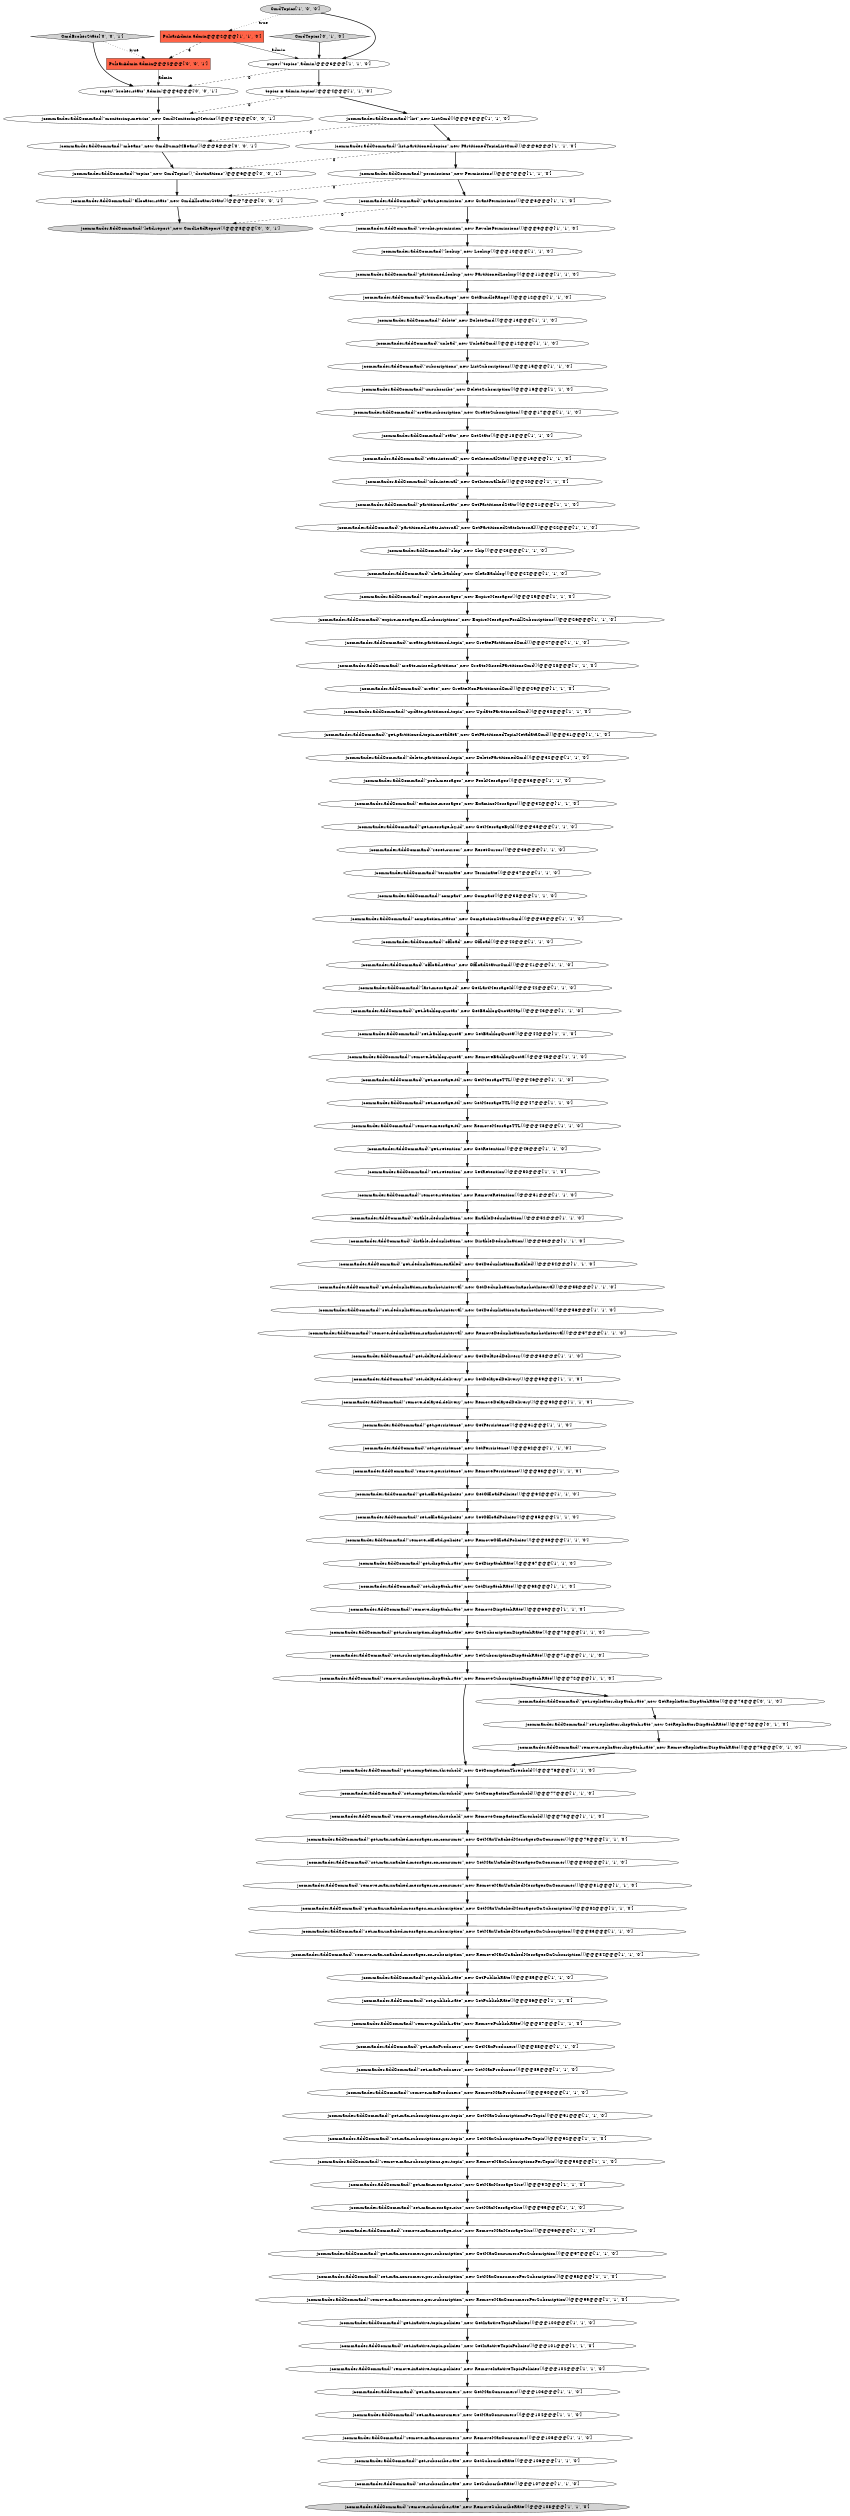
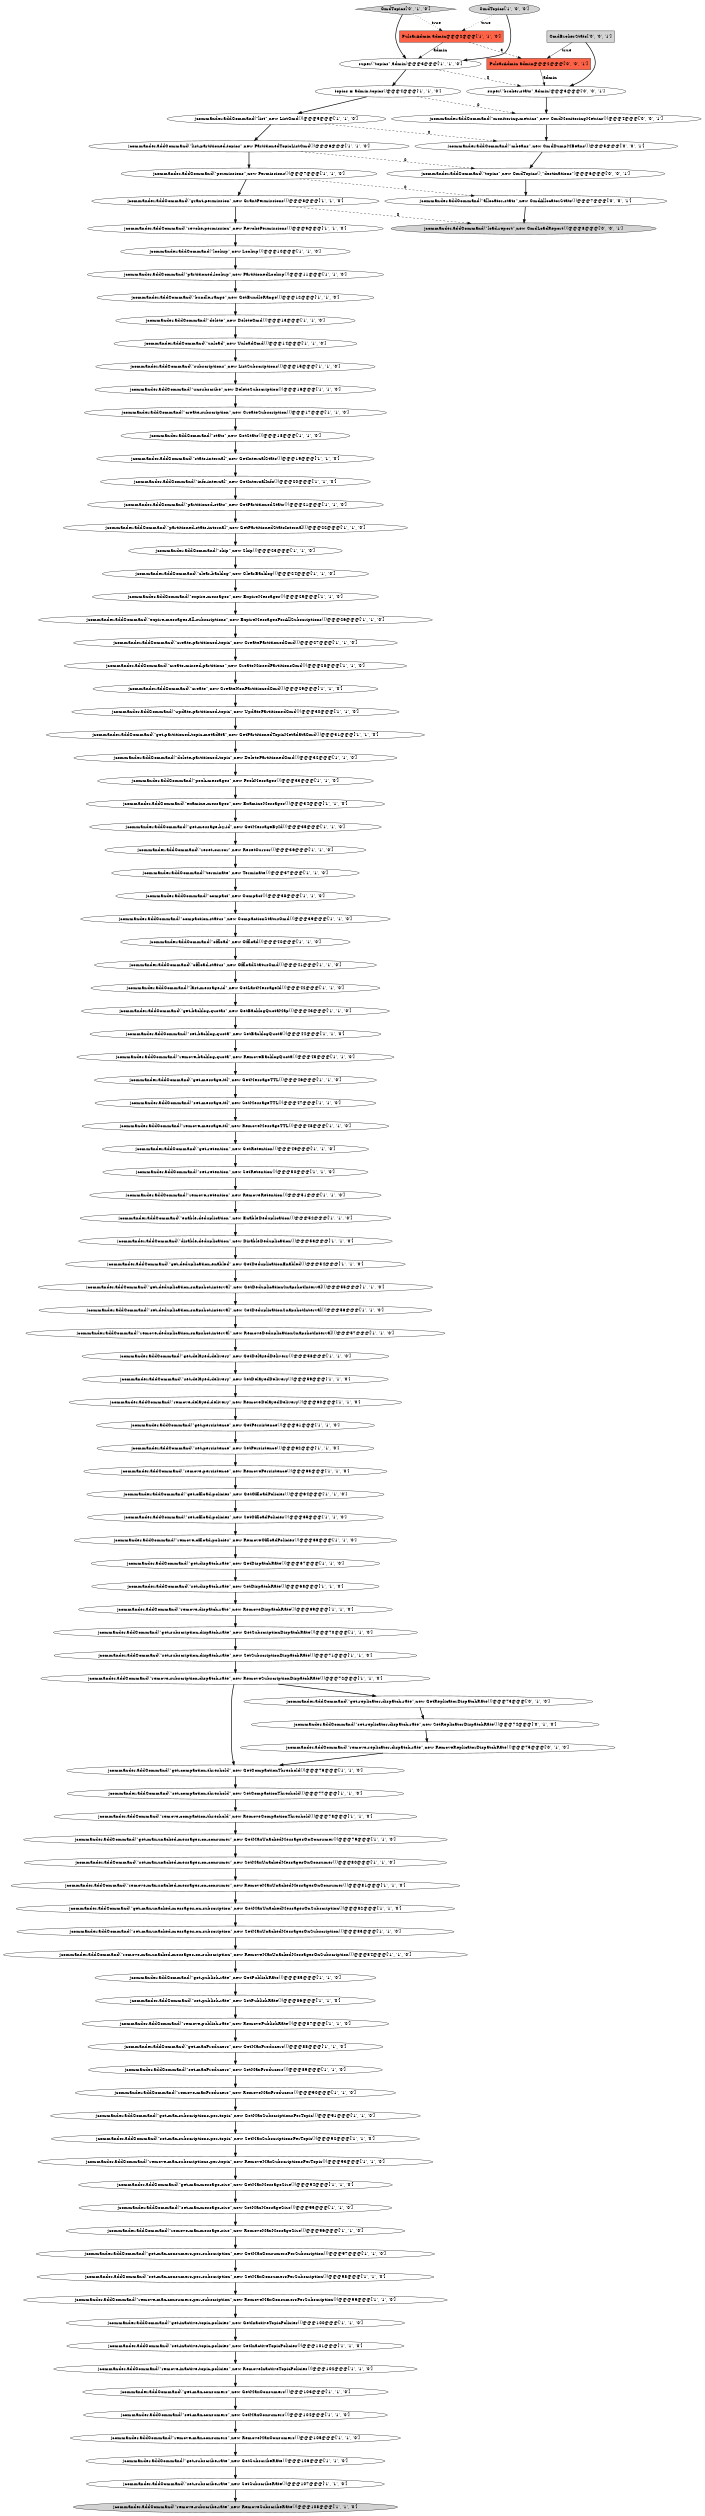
none -> (426, 22)
(92, 37) -> (581, 37)
(123, 49) -> (561, 49)
